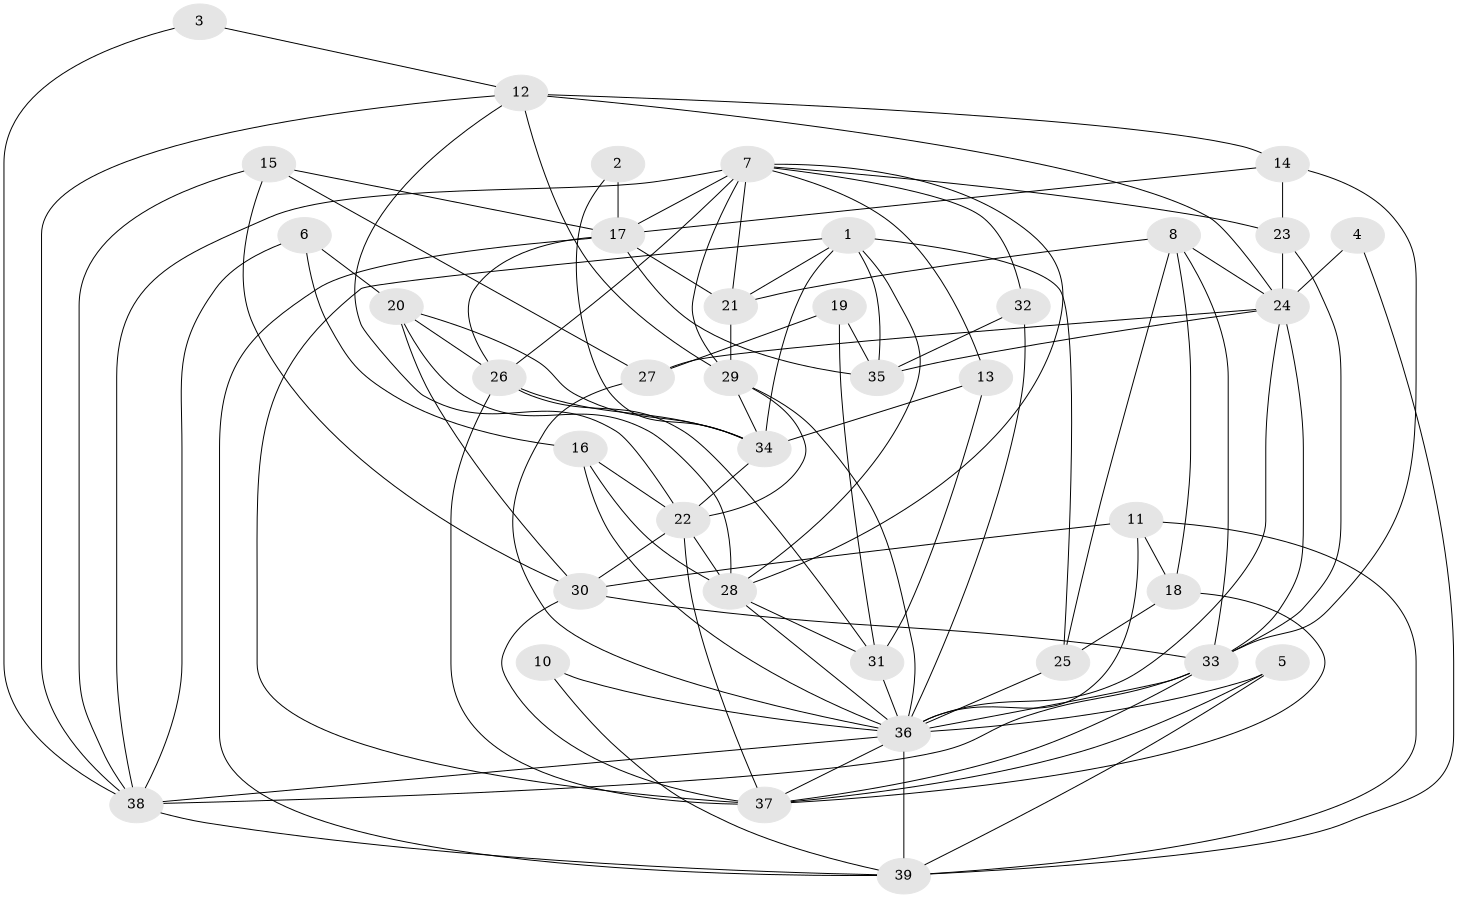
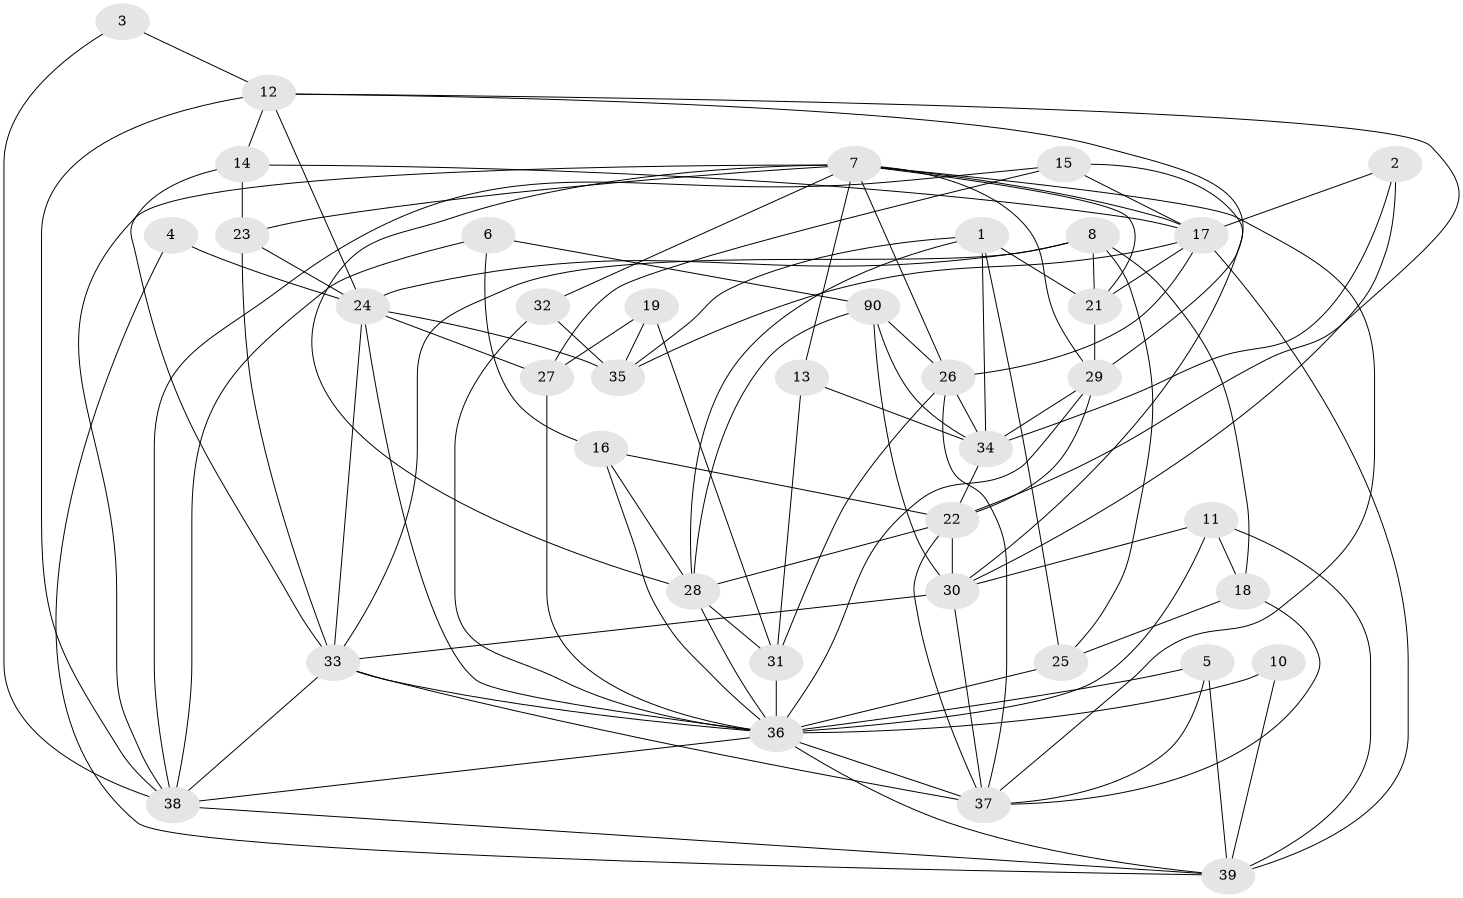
(397, 307) -> (873, 307)
none -> (1244, 414)
(258, 487) -> (1375, 388)
